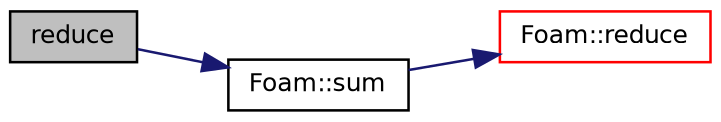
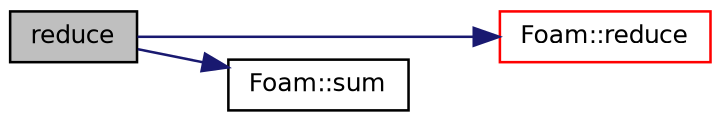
(441, 64) -> (306, 37)
